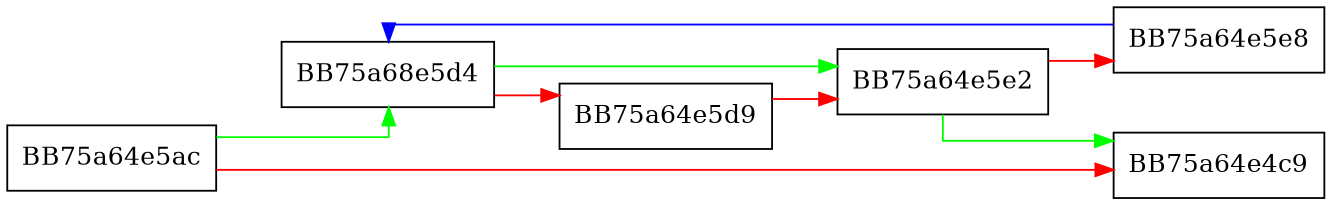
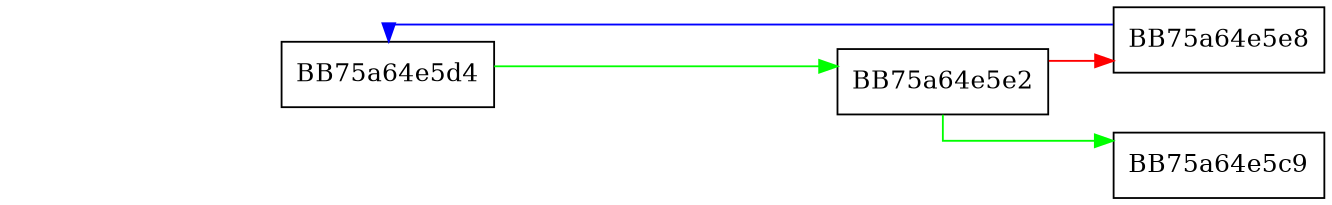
(388, 74) -> (388, 74)
(666, 116) -> none
(112, 158) -> none
(1219, 165) -> (1219, 165)
